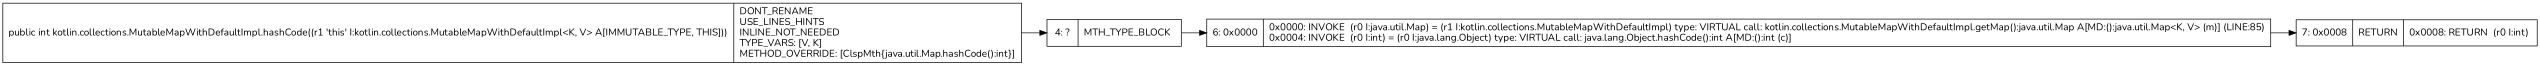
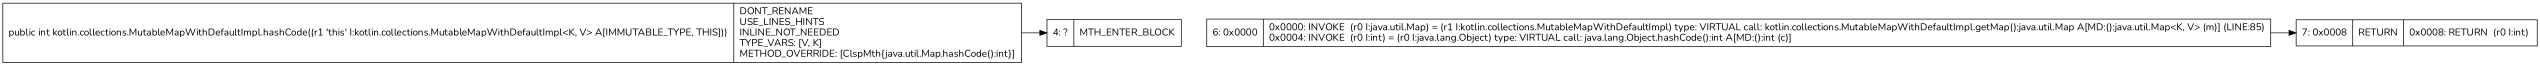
(1128, 33) -> (1128, 33)
(1191, 33) -> none
